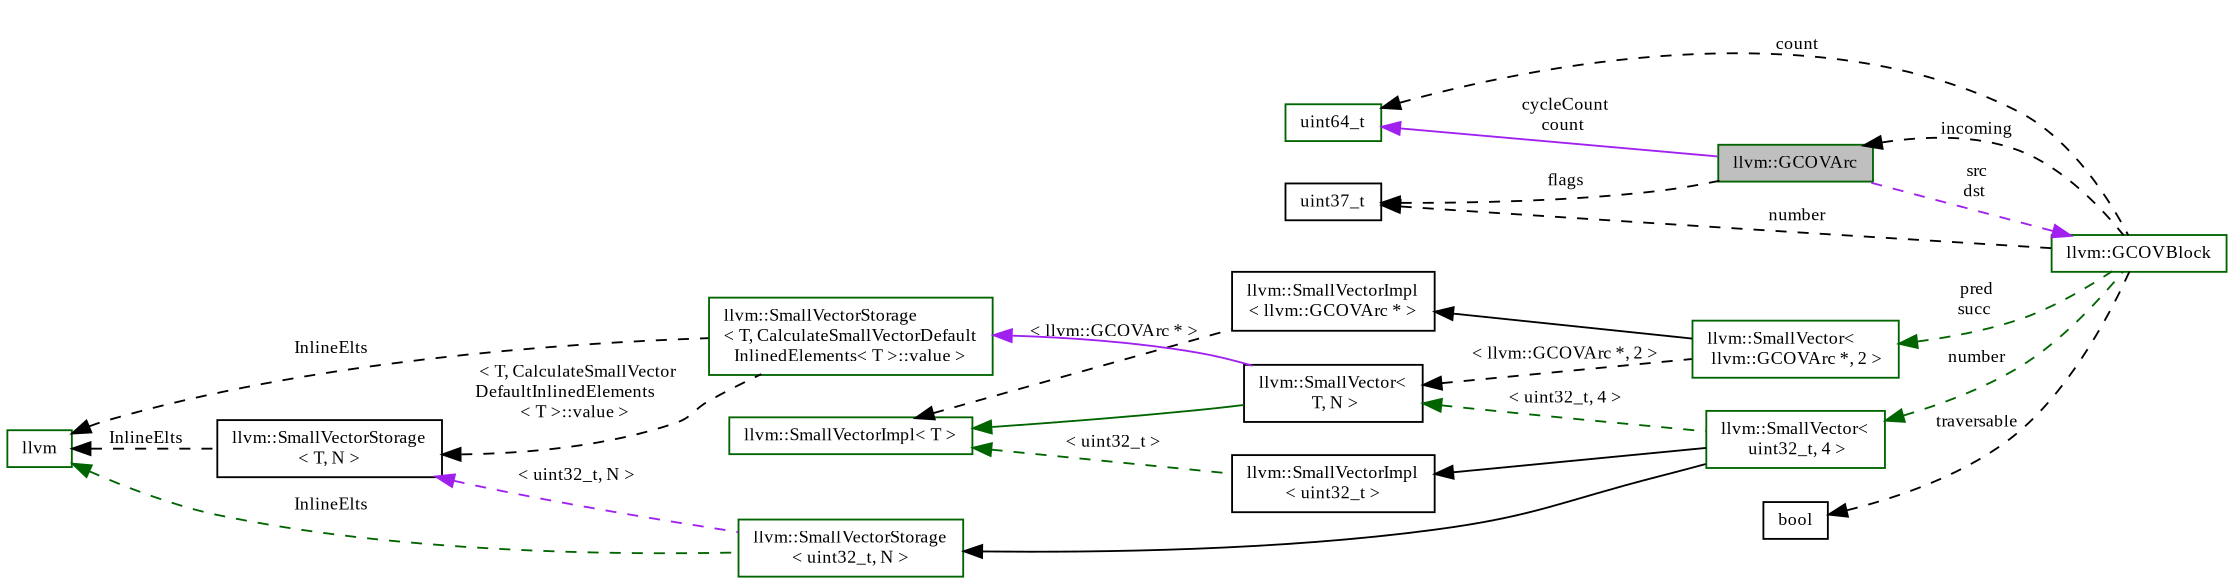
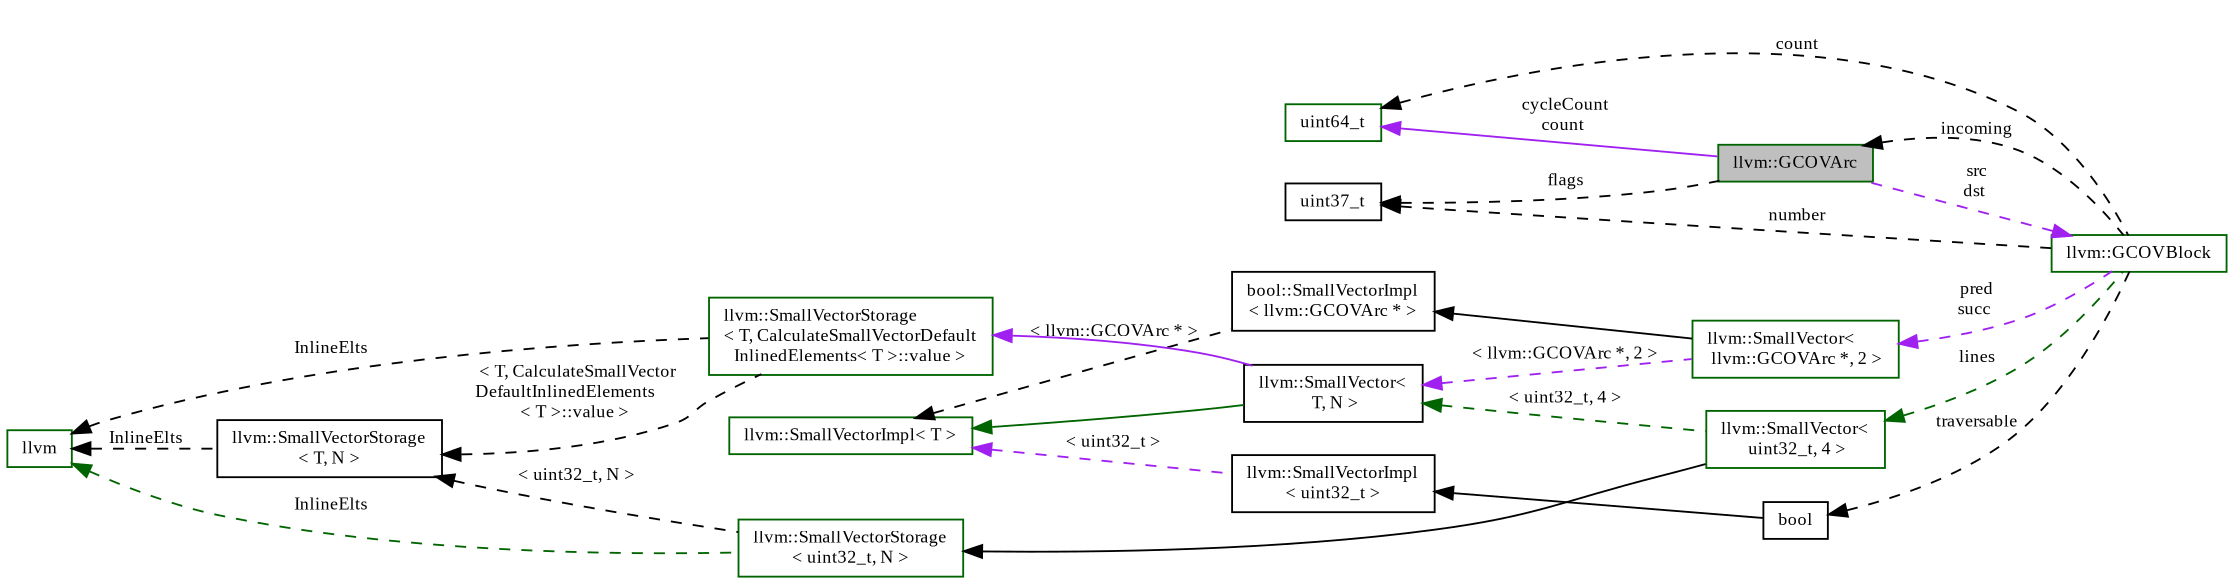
(1333, 301) -> (1333, 301)
(2020, 319) -> (2020, 319)
(1975, 357) -> (1975, 357)
(1567, 371) -> (1567, 371)
(1580, 460) -> (1608, 506)
(1111, 462) -> (1111, 462)
(595, 509) -> (595, 509)
